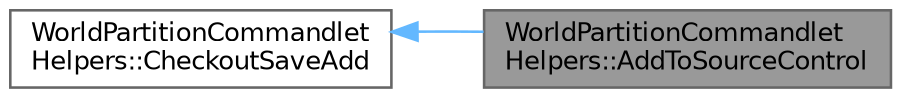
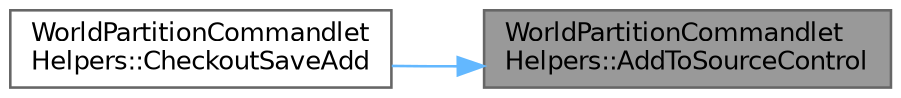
(451, 32) -> (425, 66)
